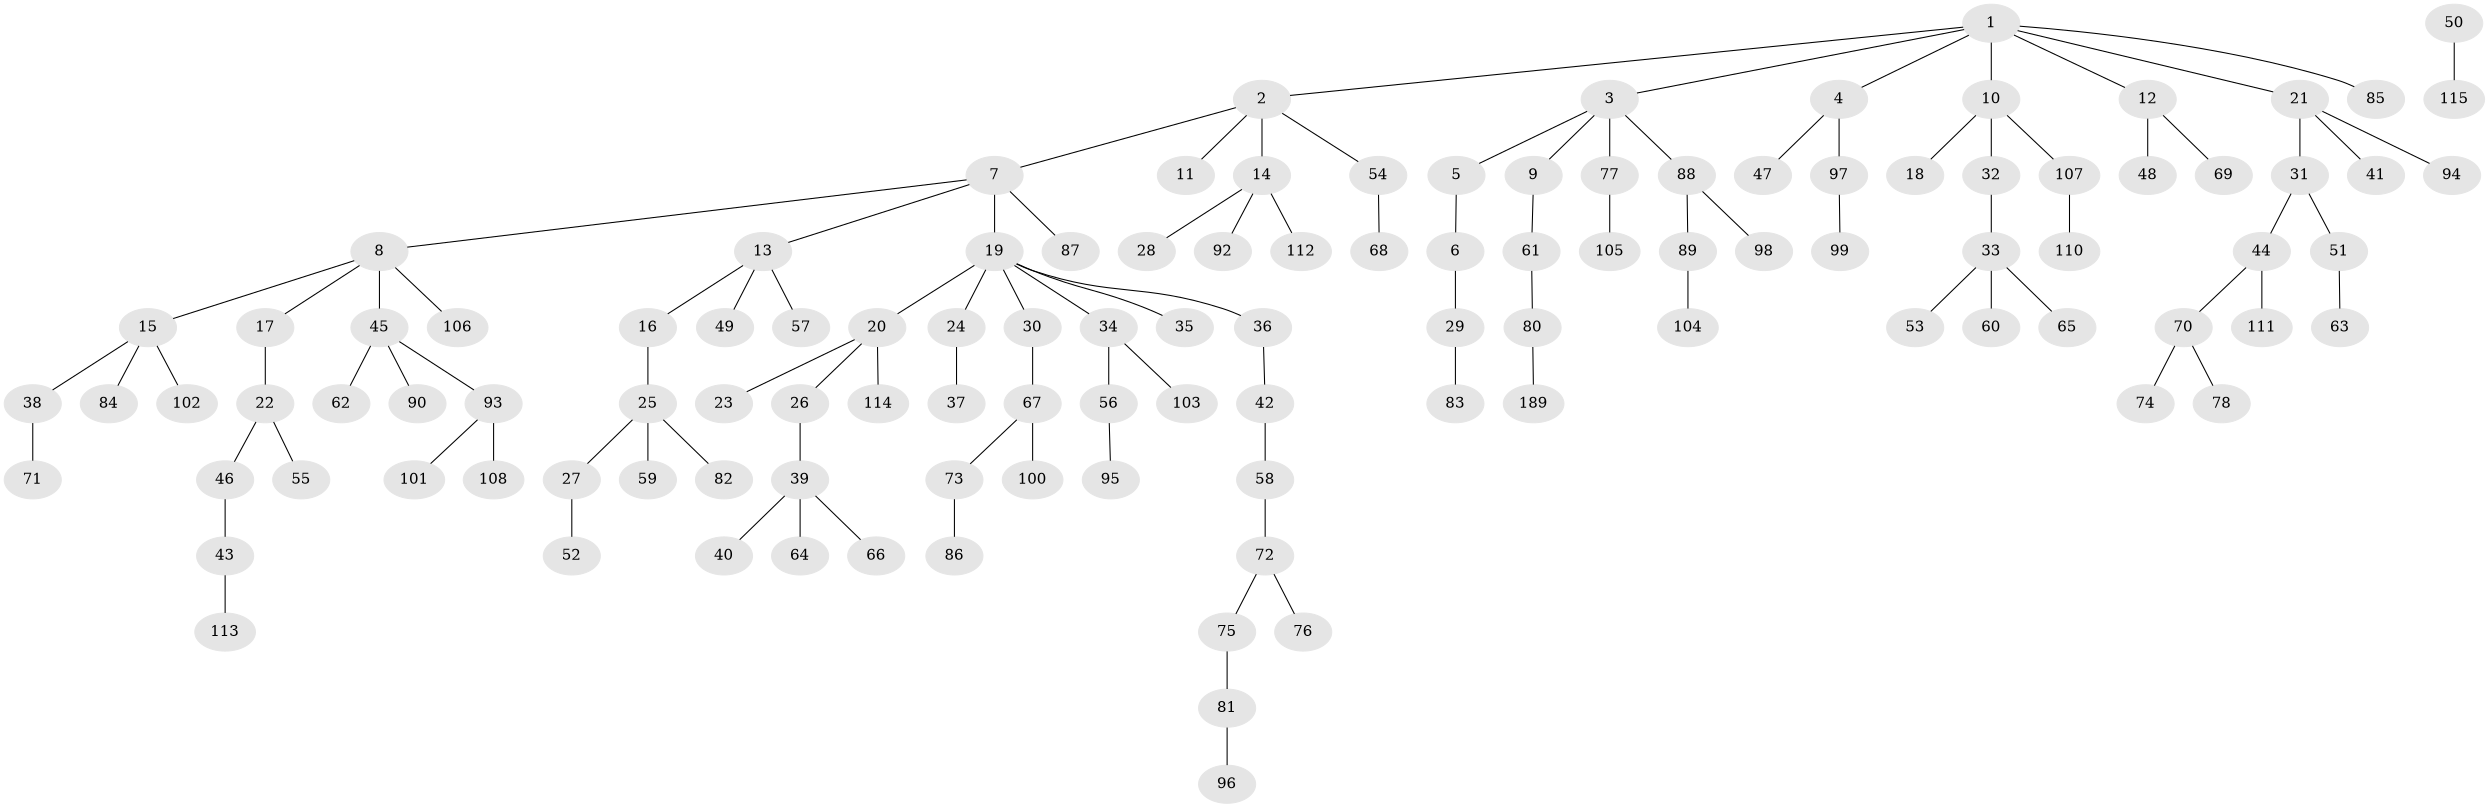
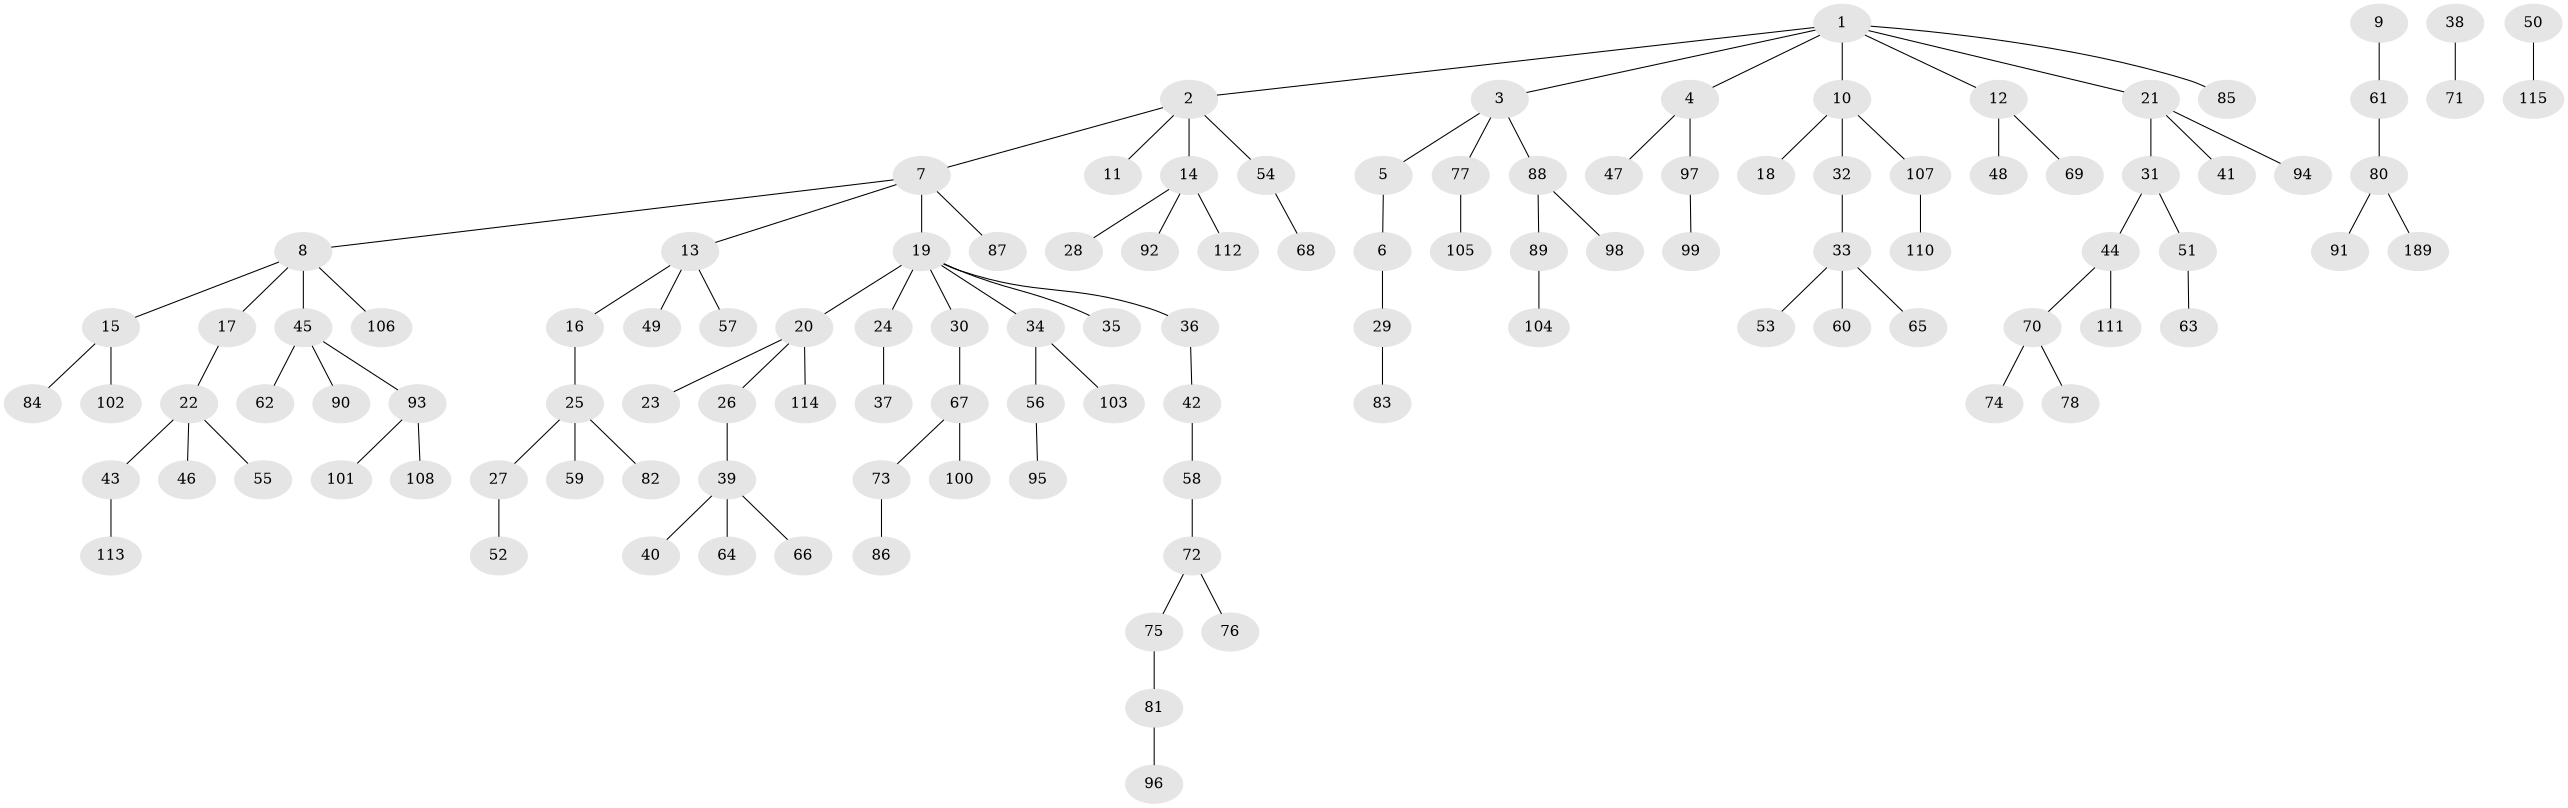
(1572, 137) -> none
none -> (2340, 252)
(90, 366) -> none
(225, 518) -> (150, 442)
